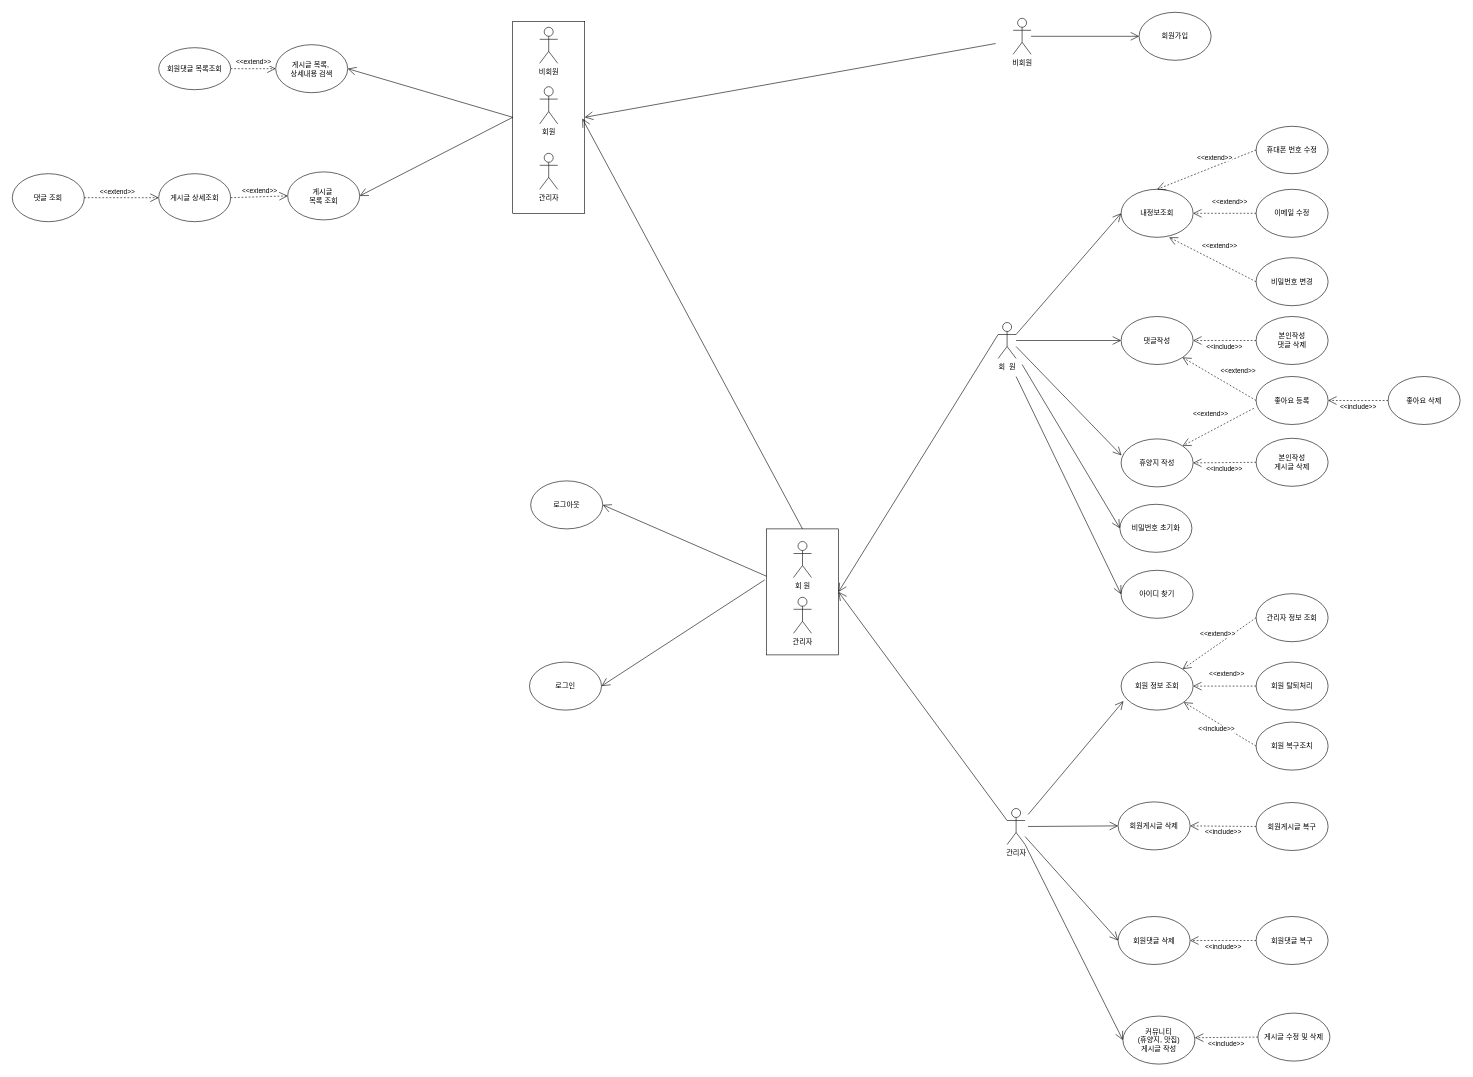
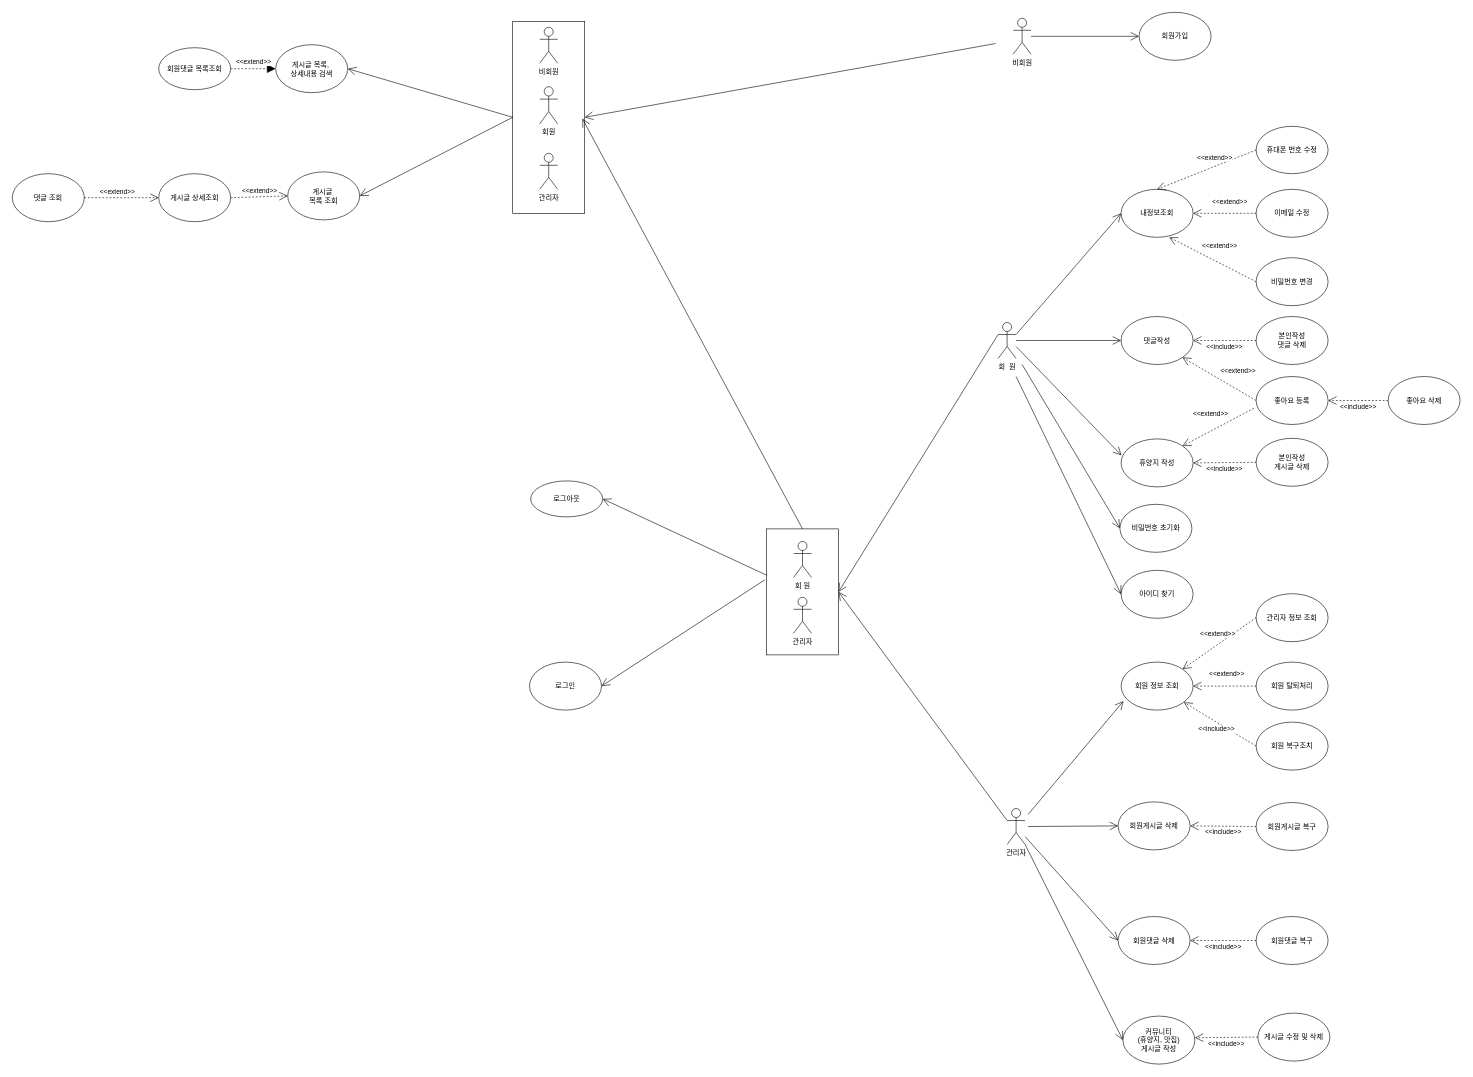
(269, 69) -> (266, 69)
(567, 505) -> (567, 499)
